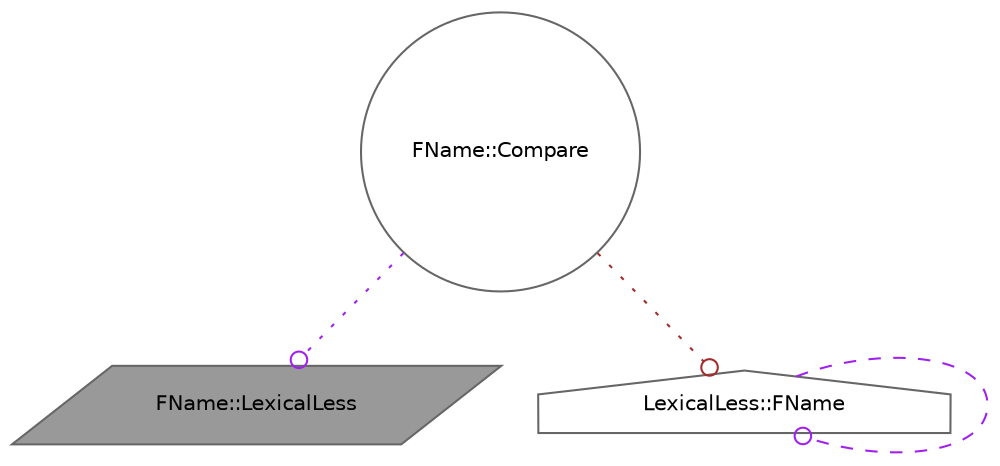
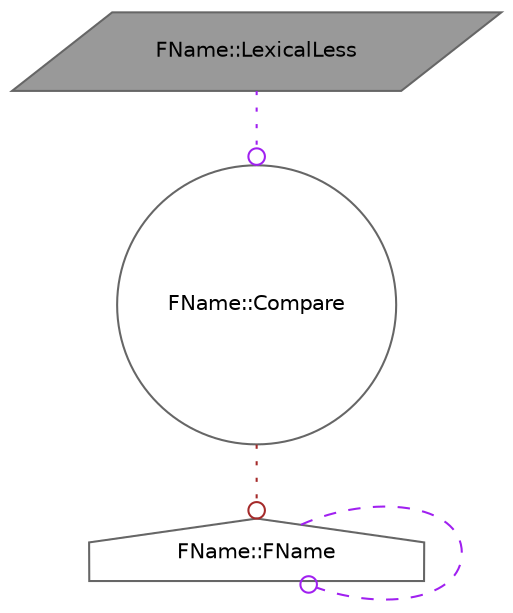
(354, 303) -> (257, 119)
(744, 405) -> (257, 553)
